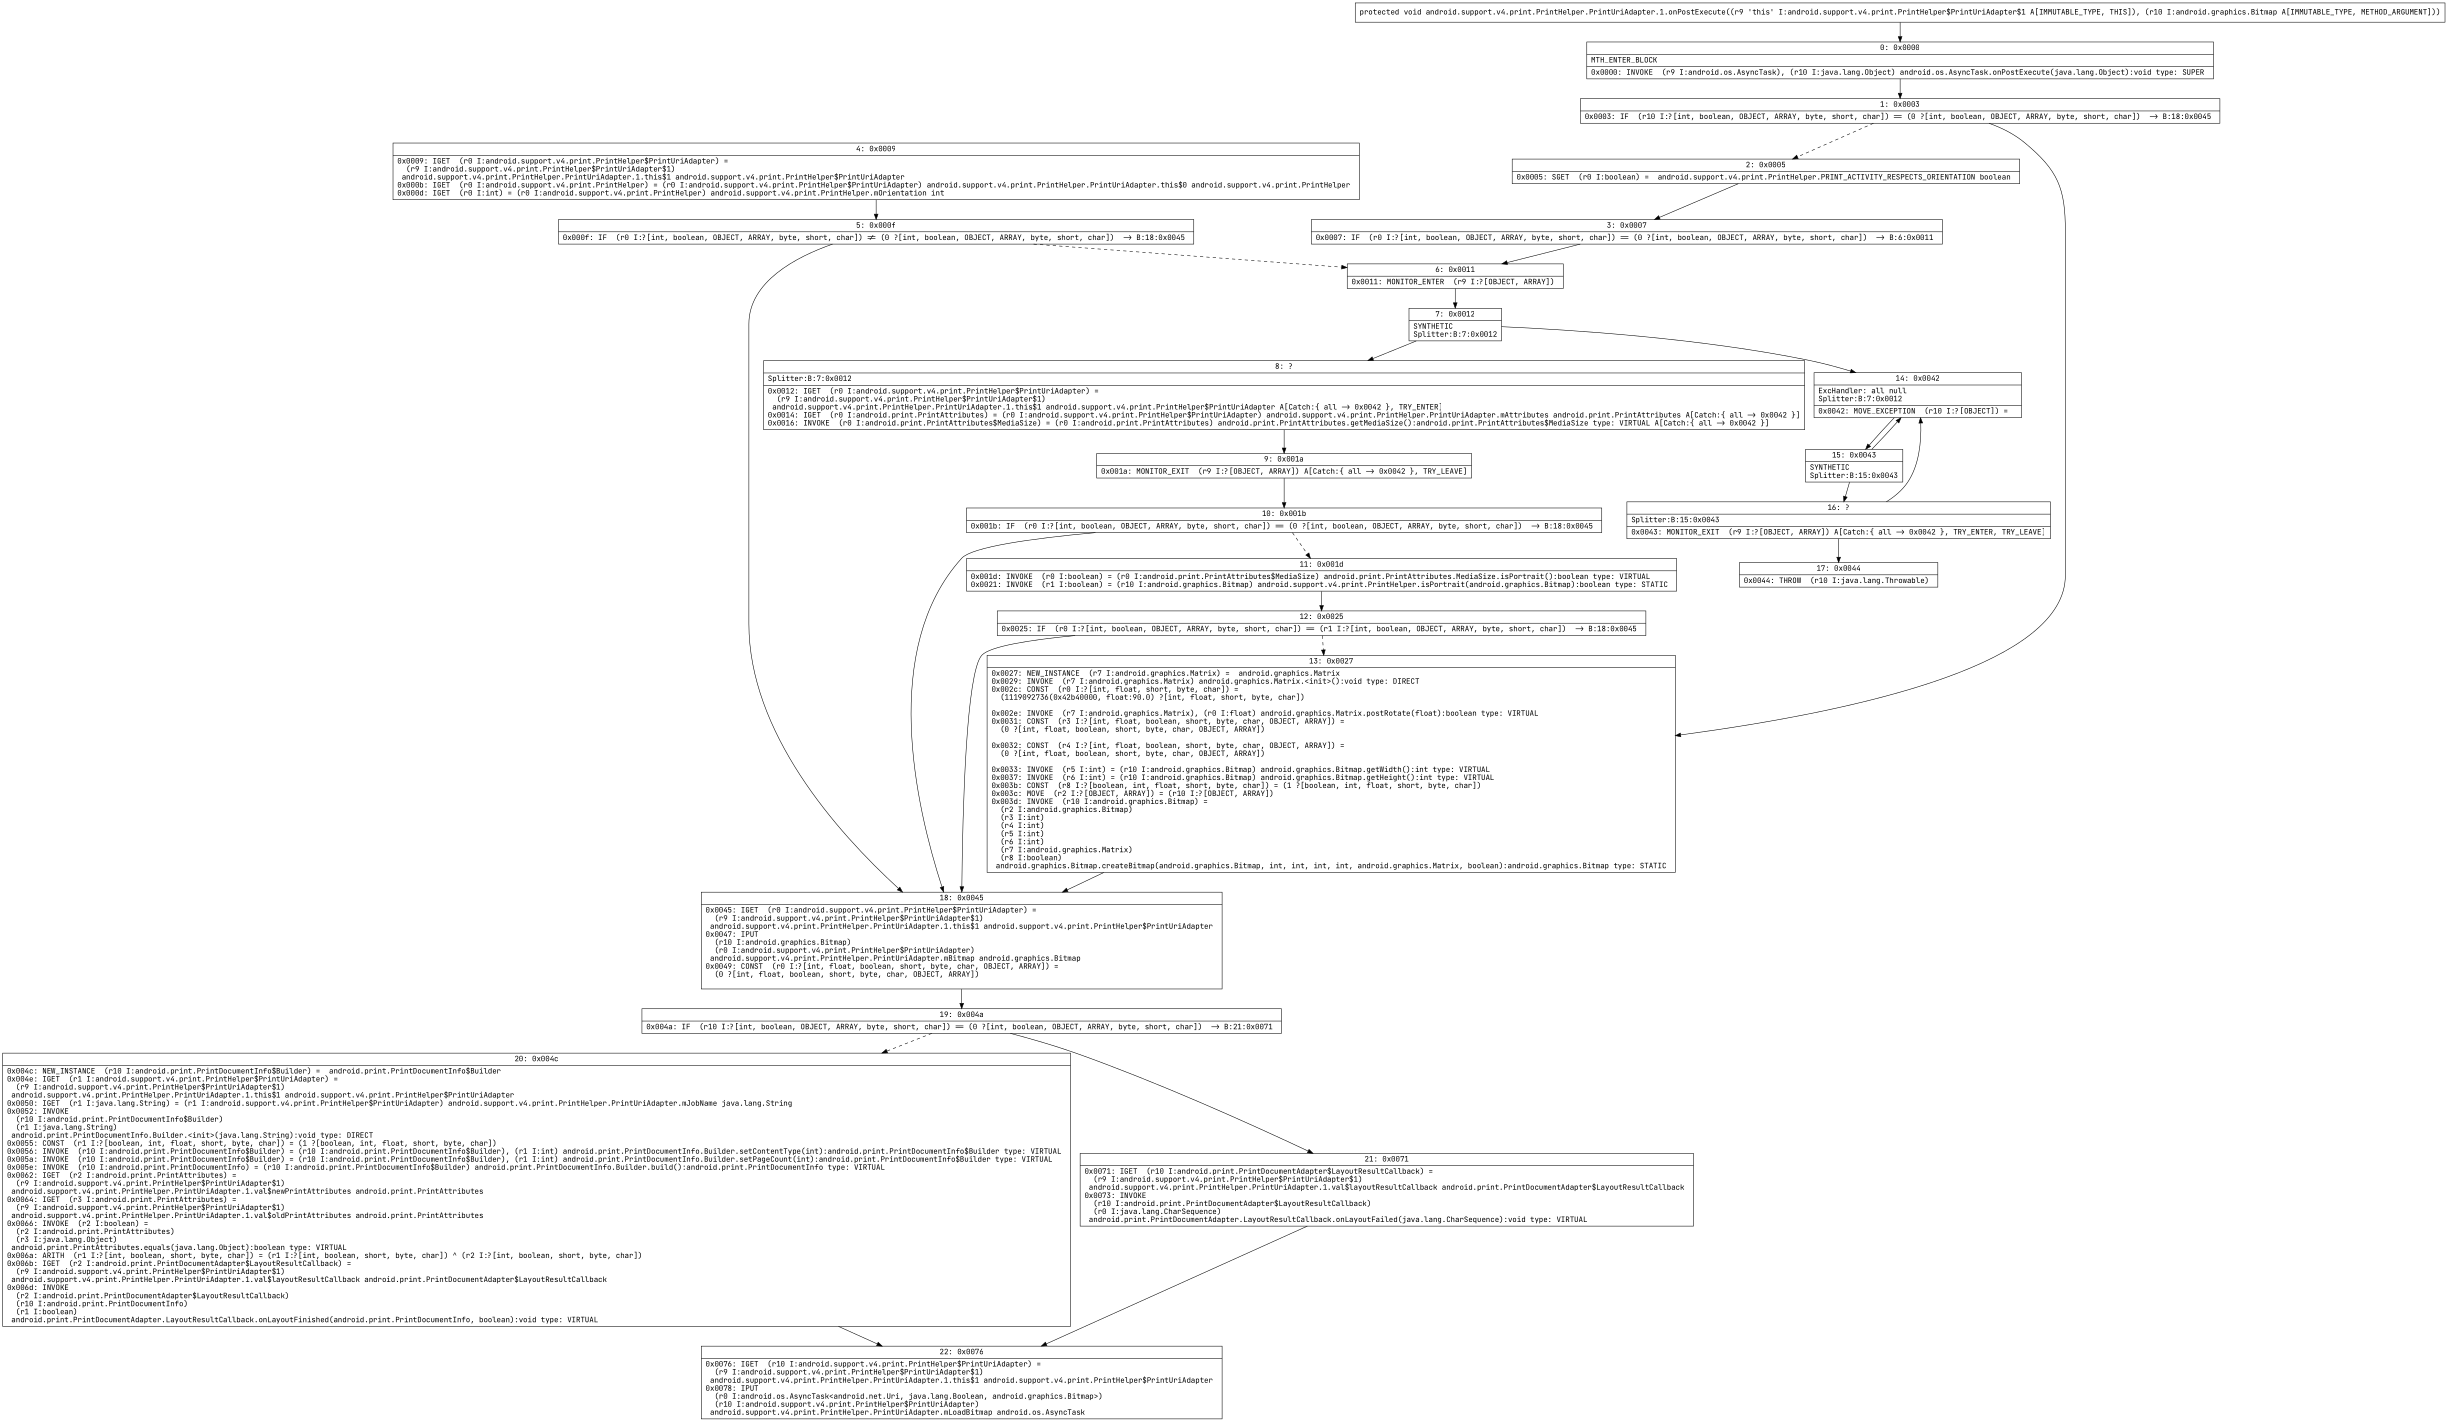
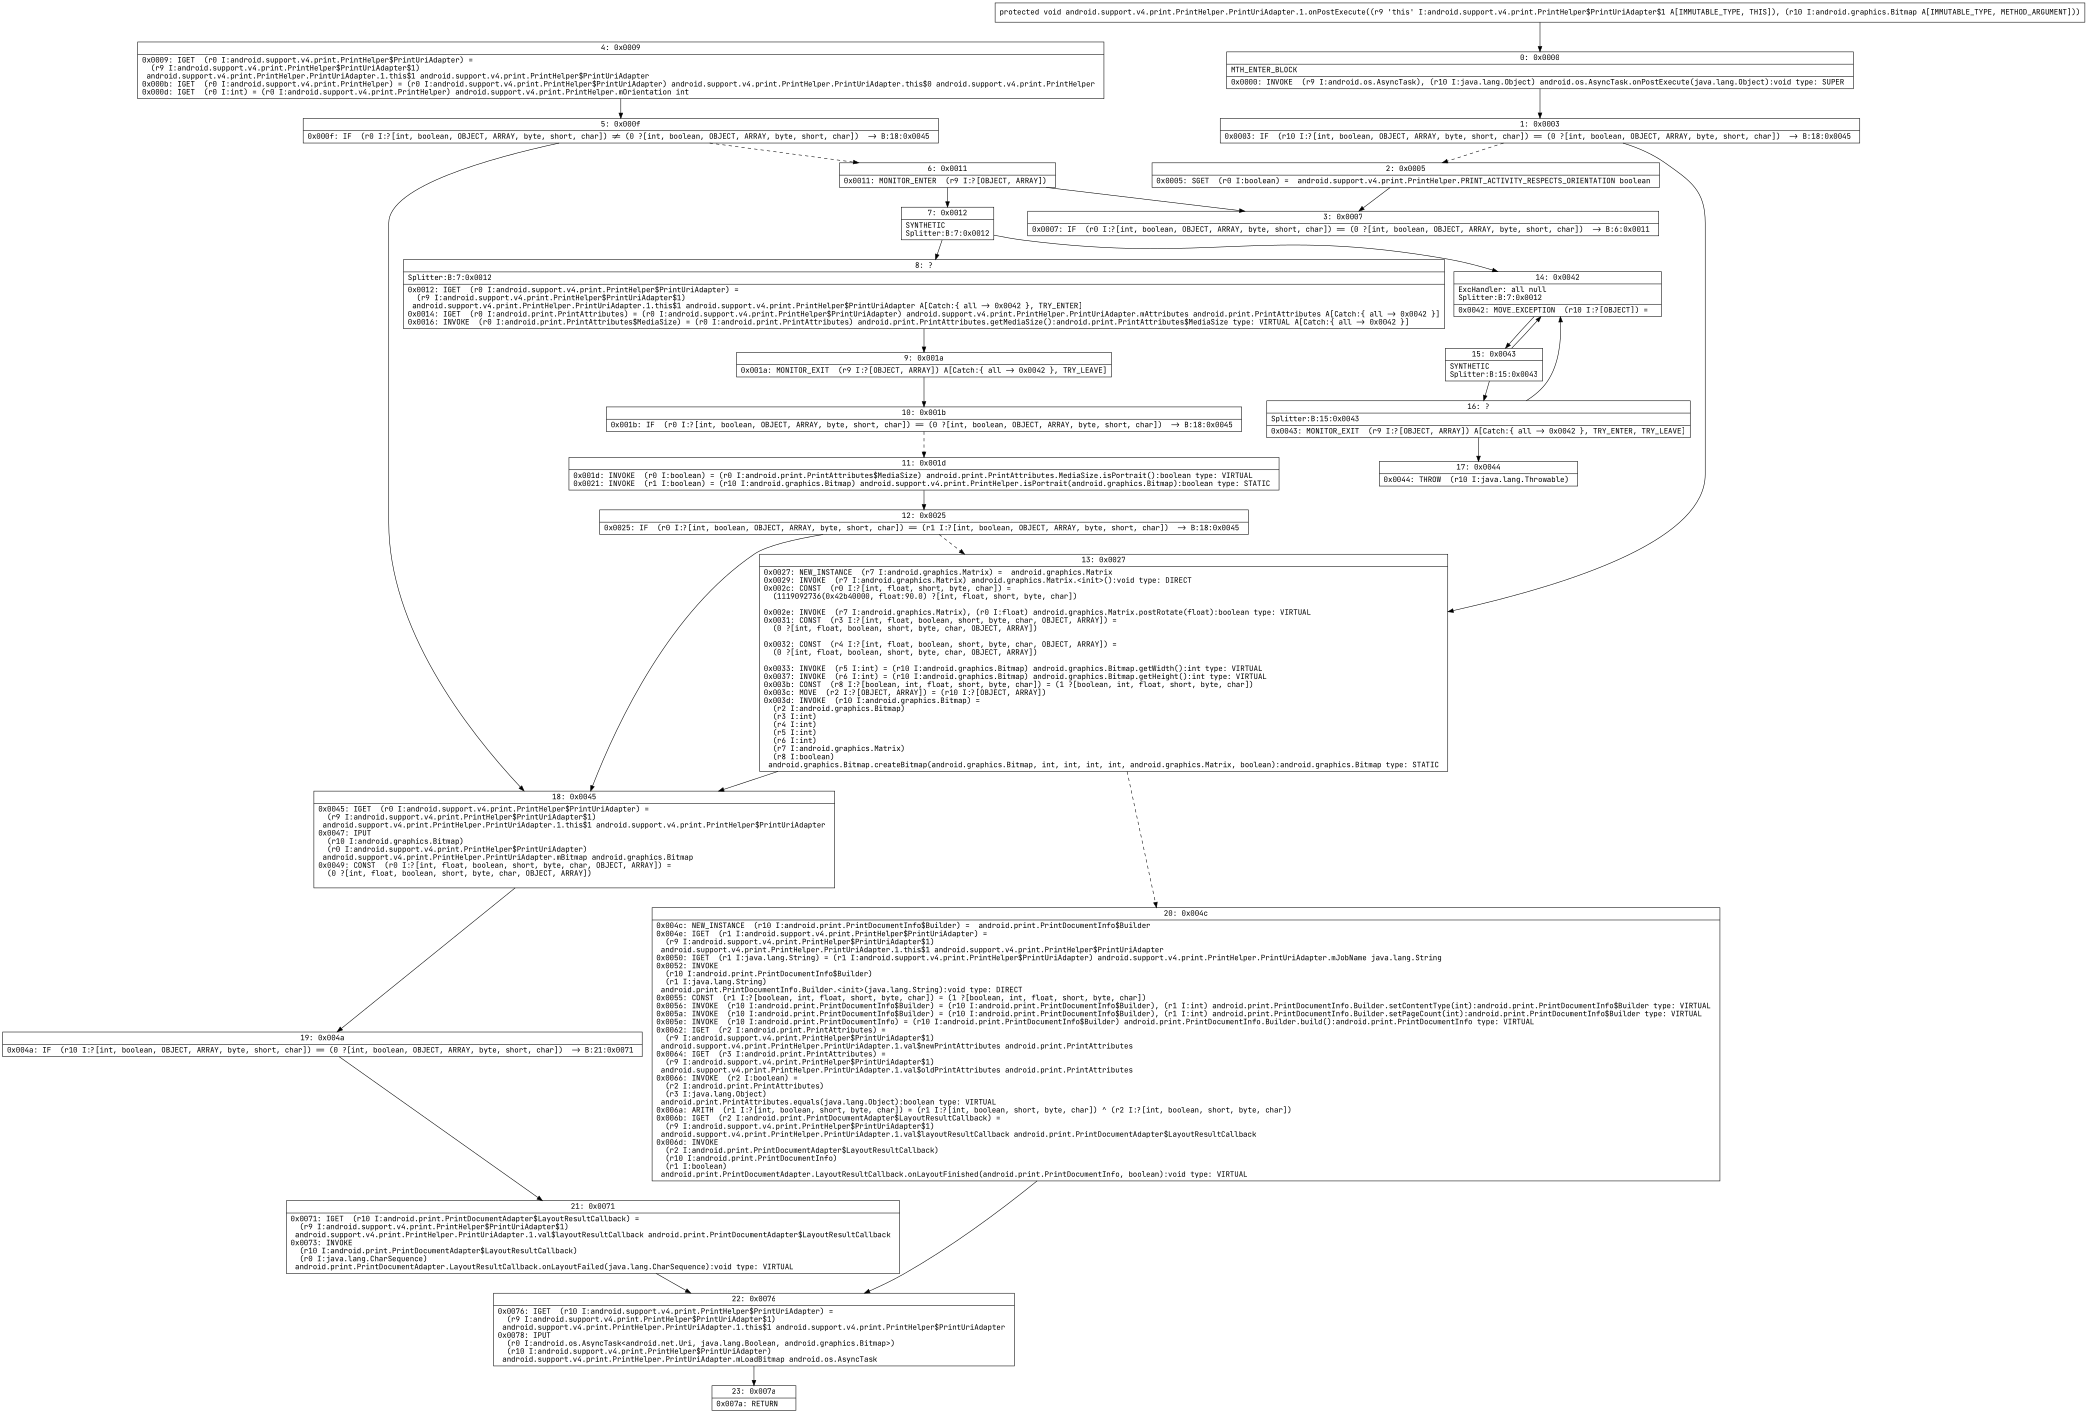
(1544, 253) -> (1143, 199)
(918, 650) -> none
(909, 1042) -> (1141, 837)
none -> (754, 1398)
